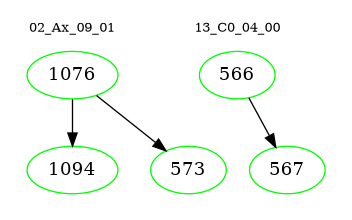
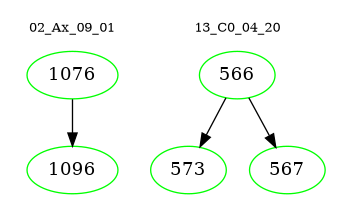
(238, 28) -> (238, 28)
(120, 114) -> (216, 116)
(72, 170) -> (72, 170)
